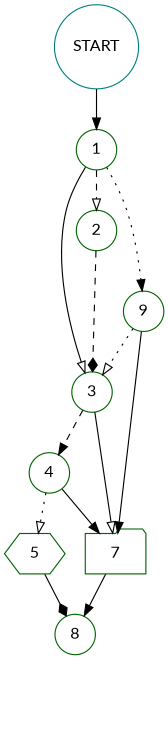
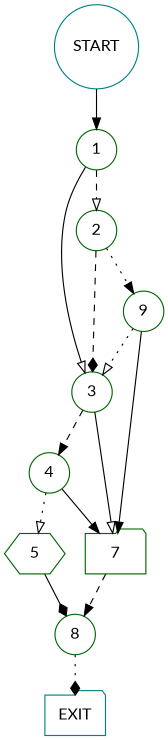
(130, 222) -> (117, 266)
(98, 590) -> (98, 590)
none -> (75, 715)
